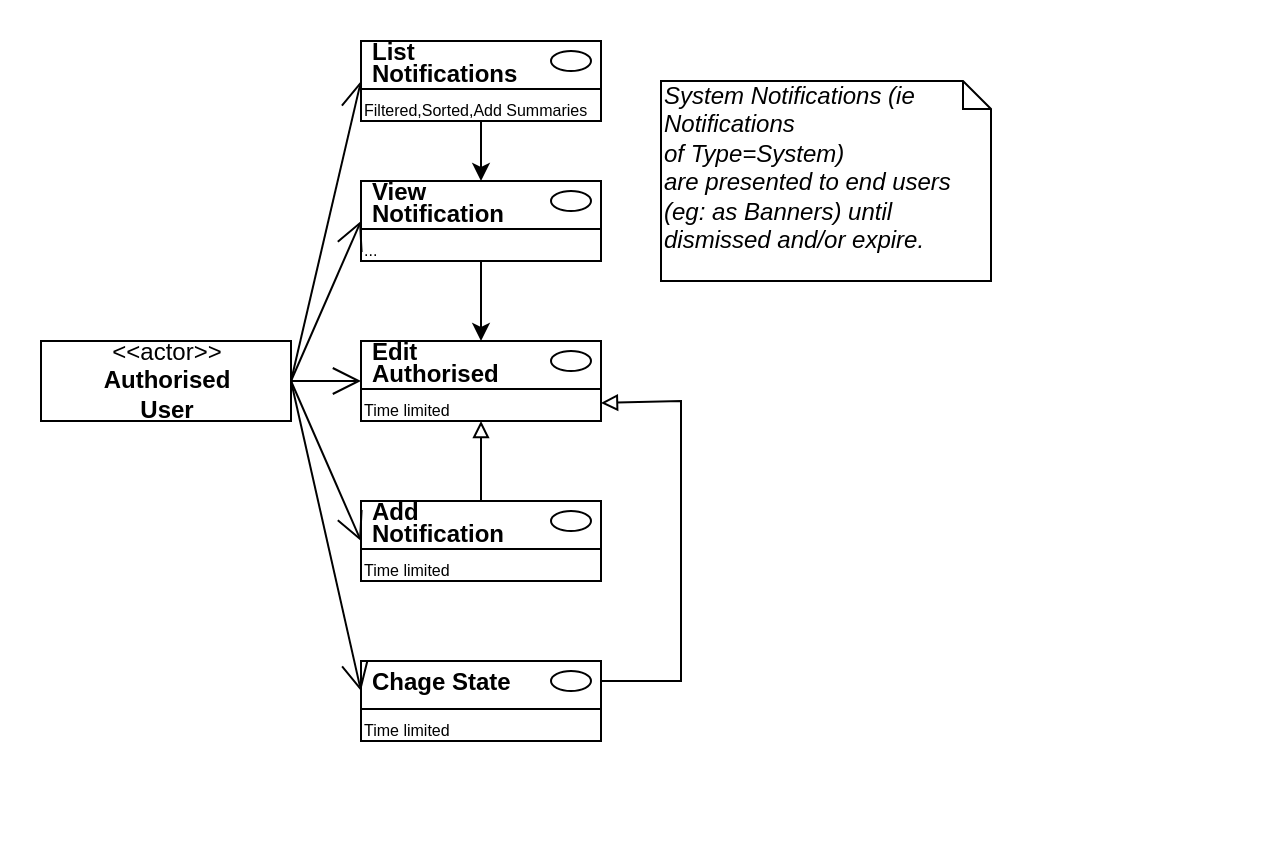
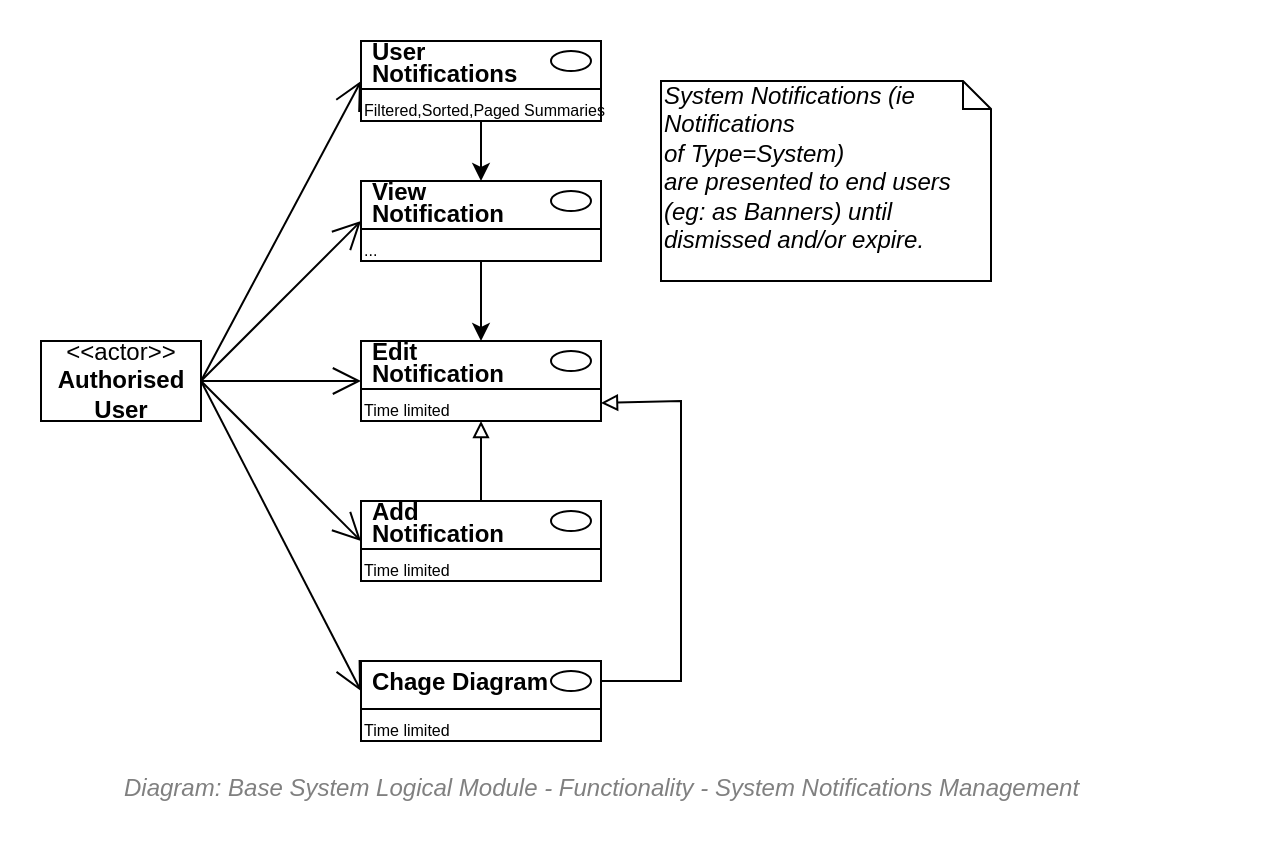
(451, 63) -> (451, 63)
(482, 113) -> (491, 113)
(437, 363) -> (444, 363)
(166, 381) -> (121, 381)
(444, 683) -> (454, 683)
none -> (641, 781)
